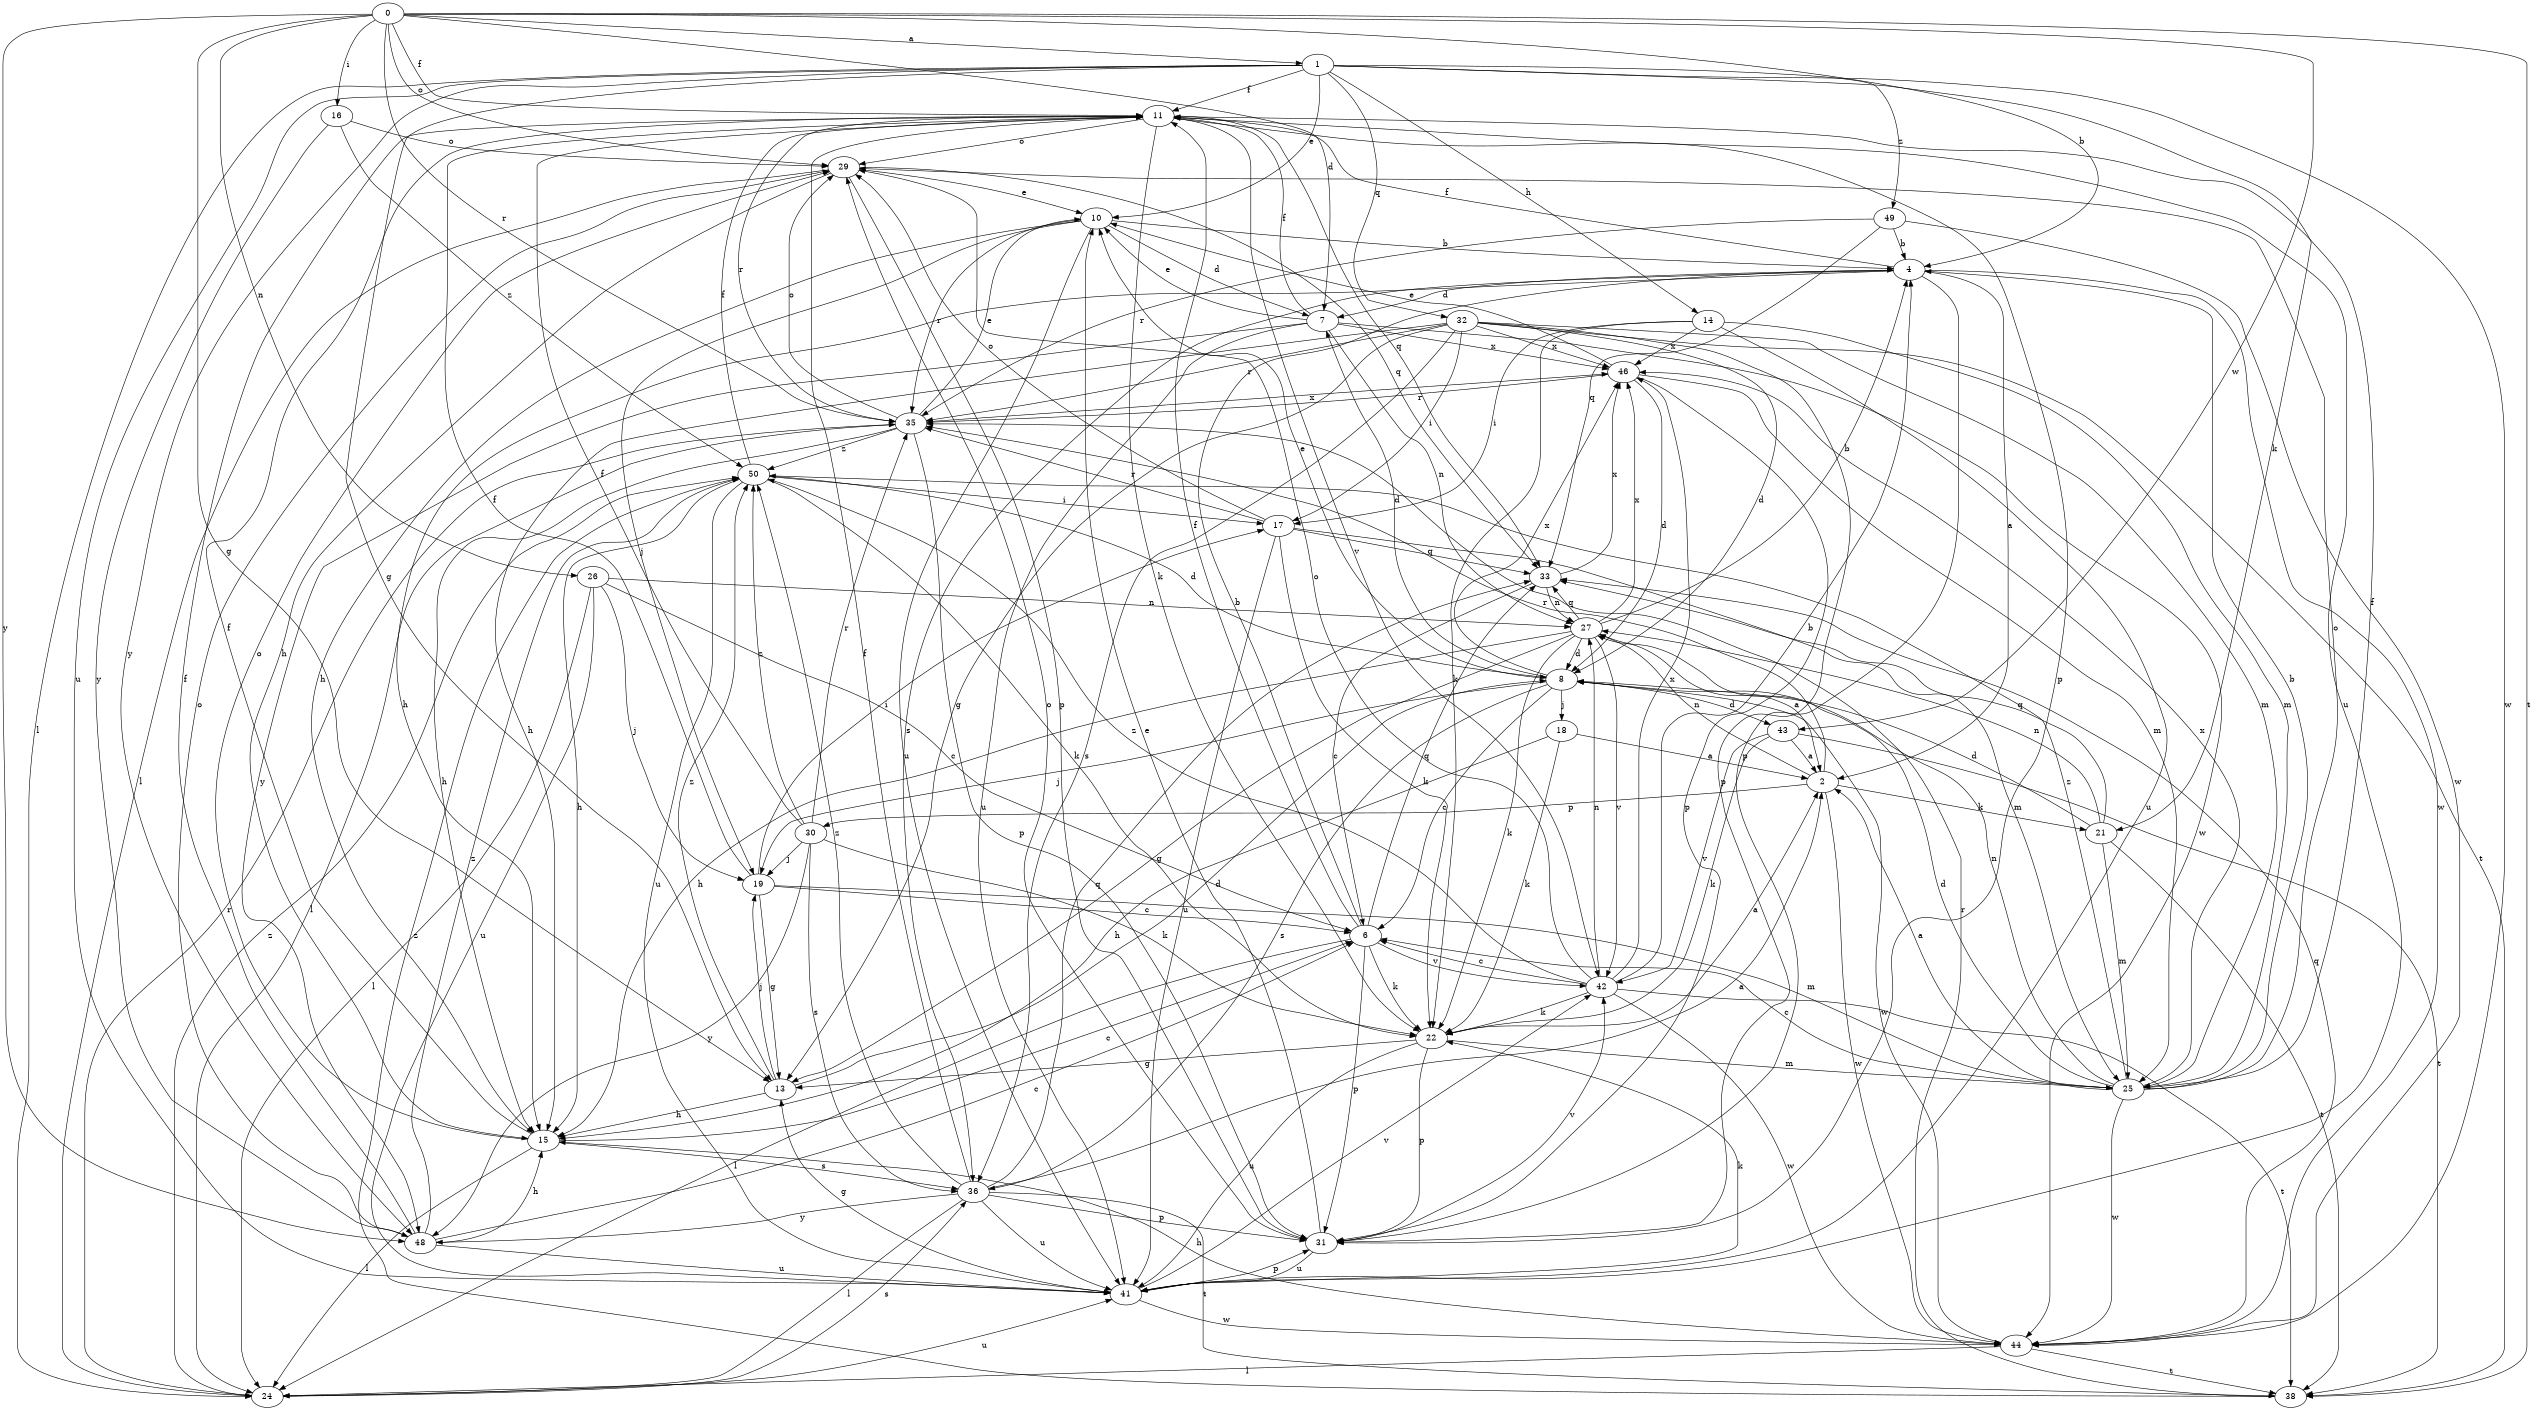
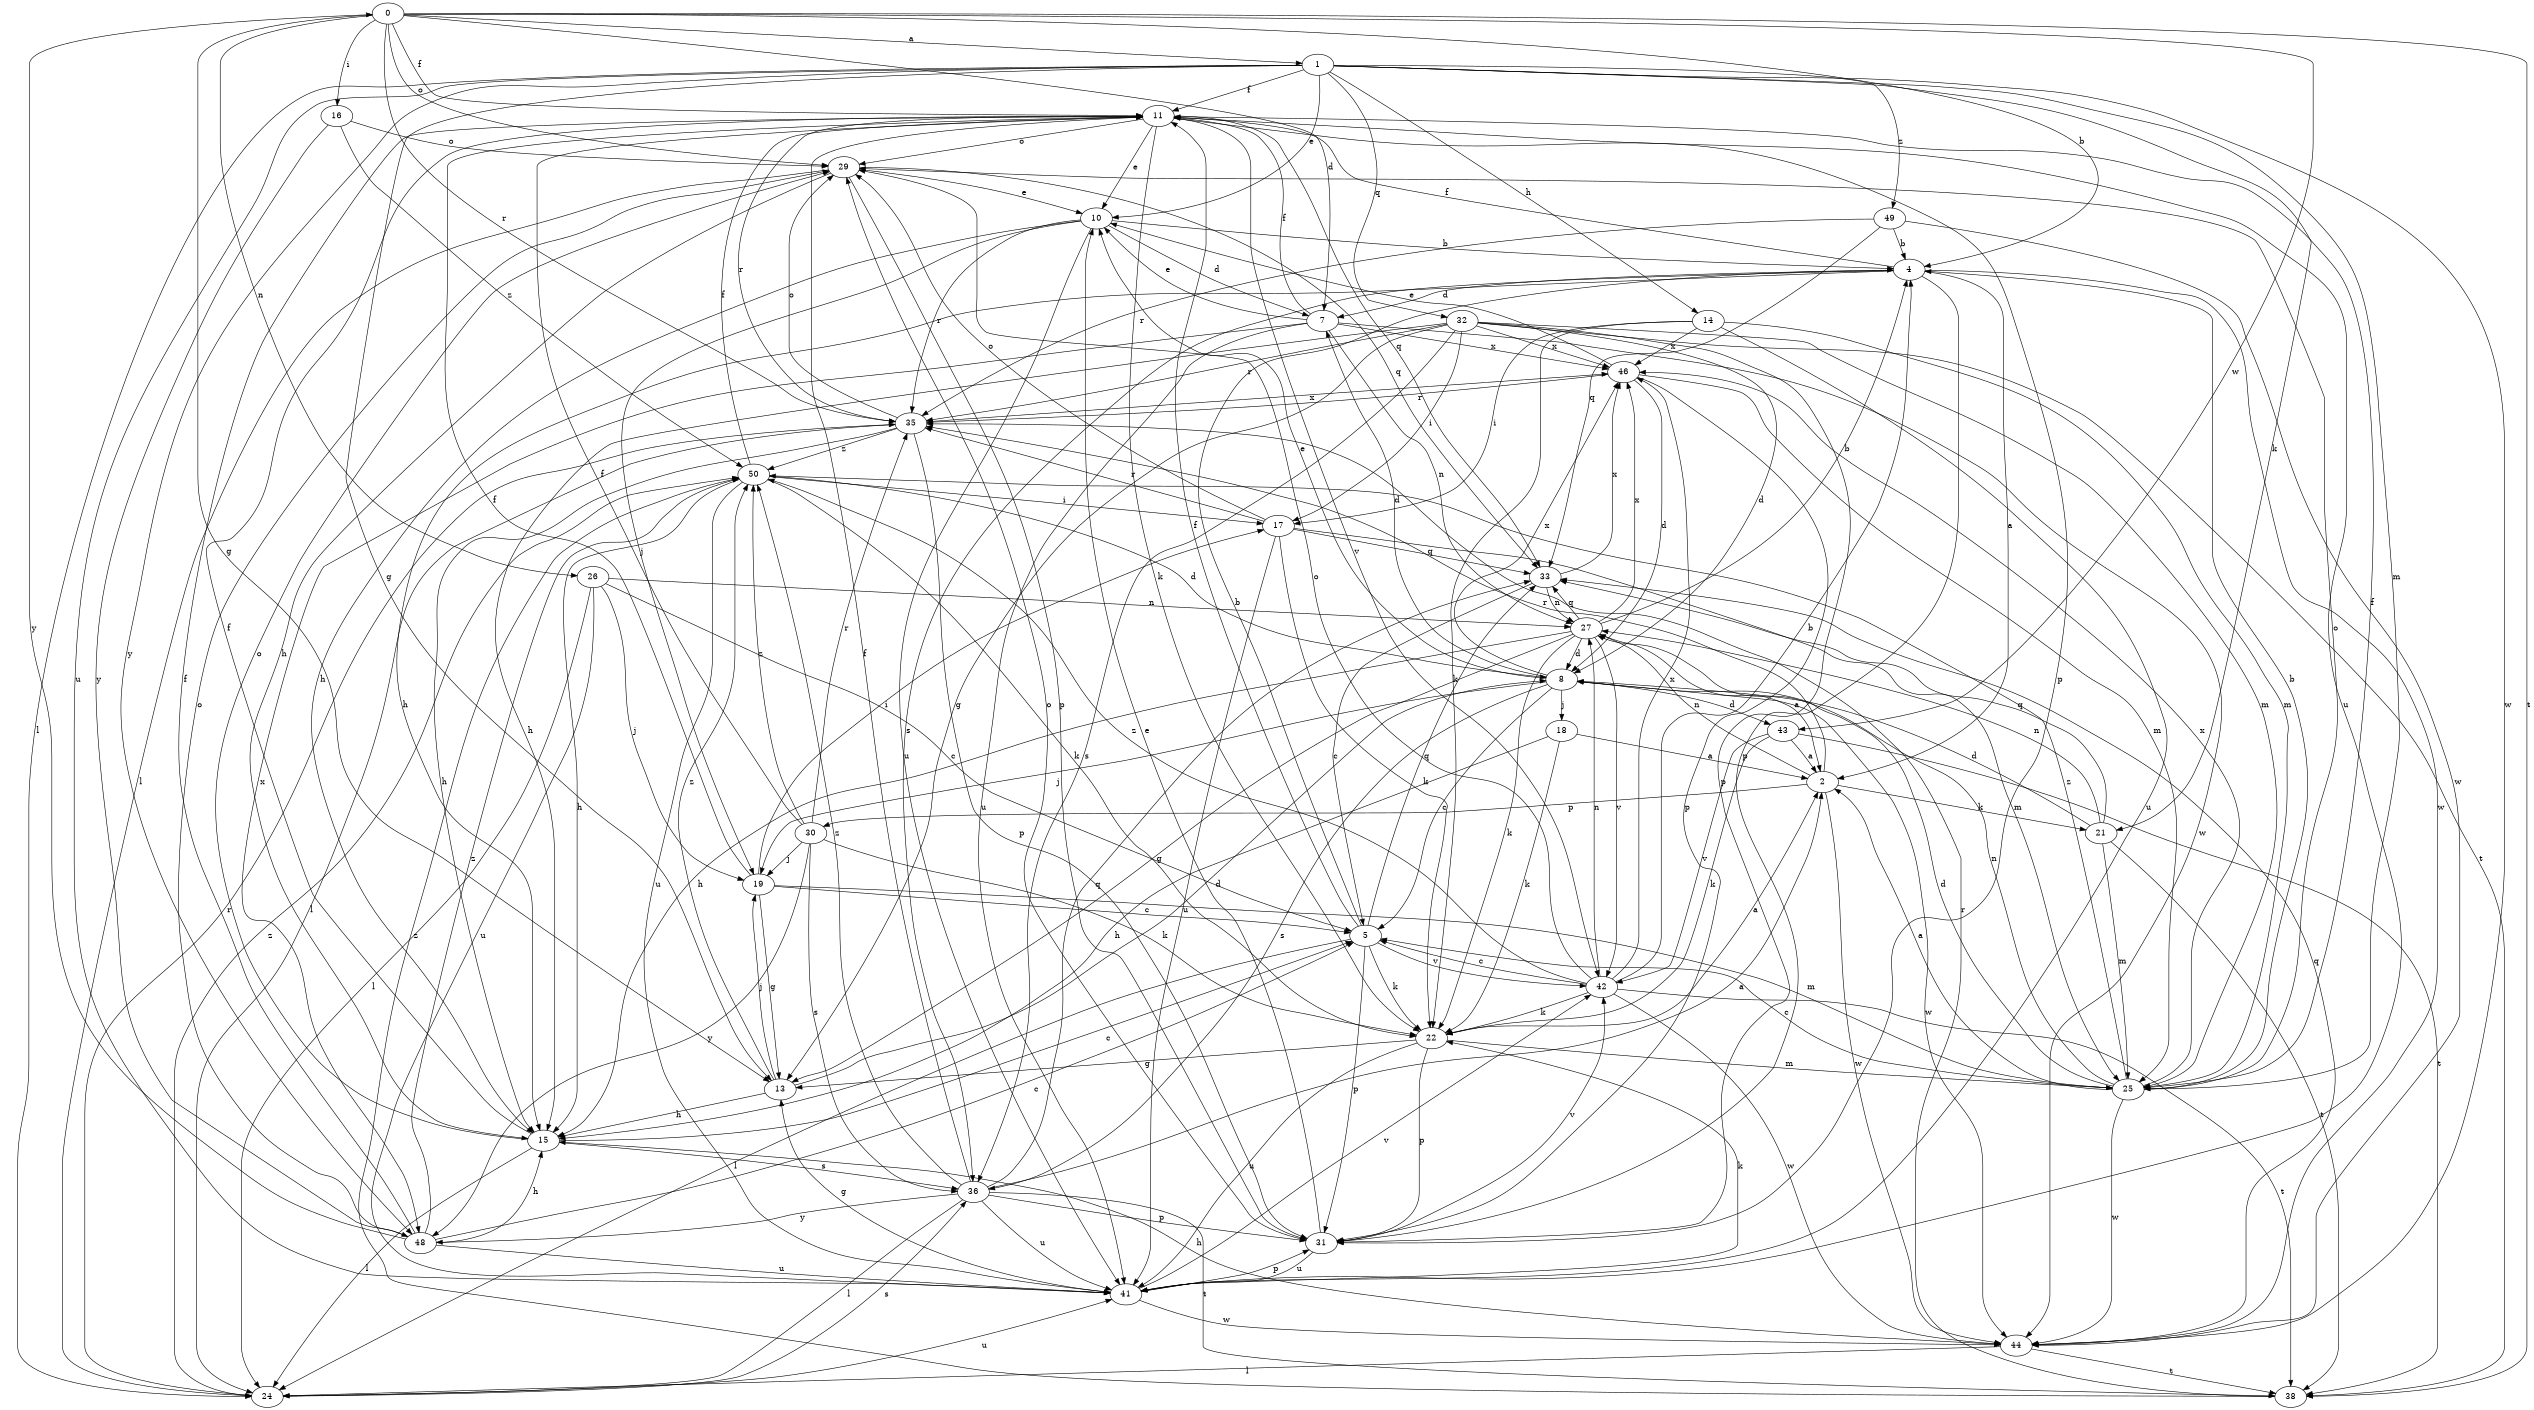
none -> (2334, 242)
(989, 304) -> (1129, 165)
(3, 594) -> (29, 573)
(263, 782) -> (263, 782)
(1878, 932) -> (1922, 896)
(1366, 936) -> (1366, 936)
